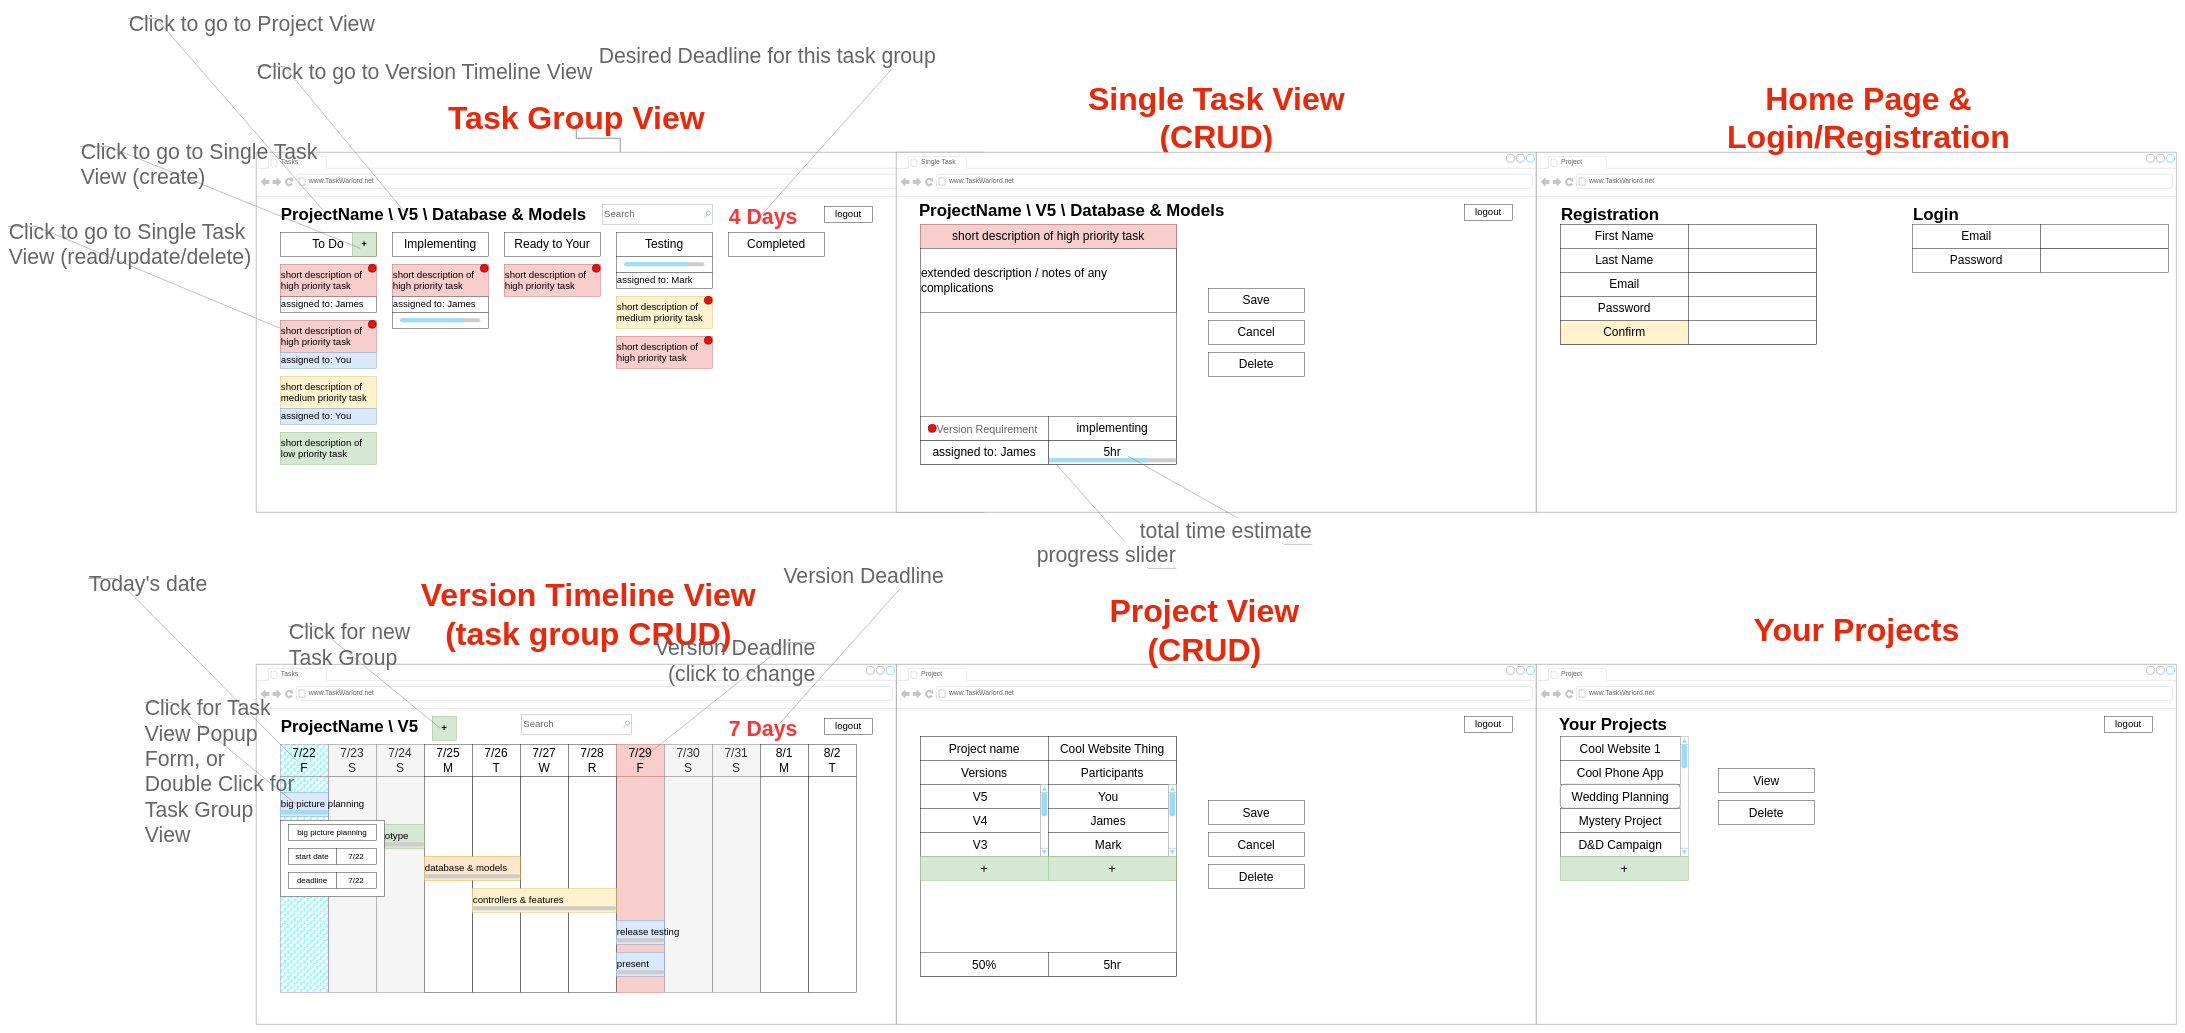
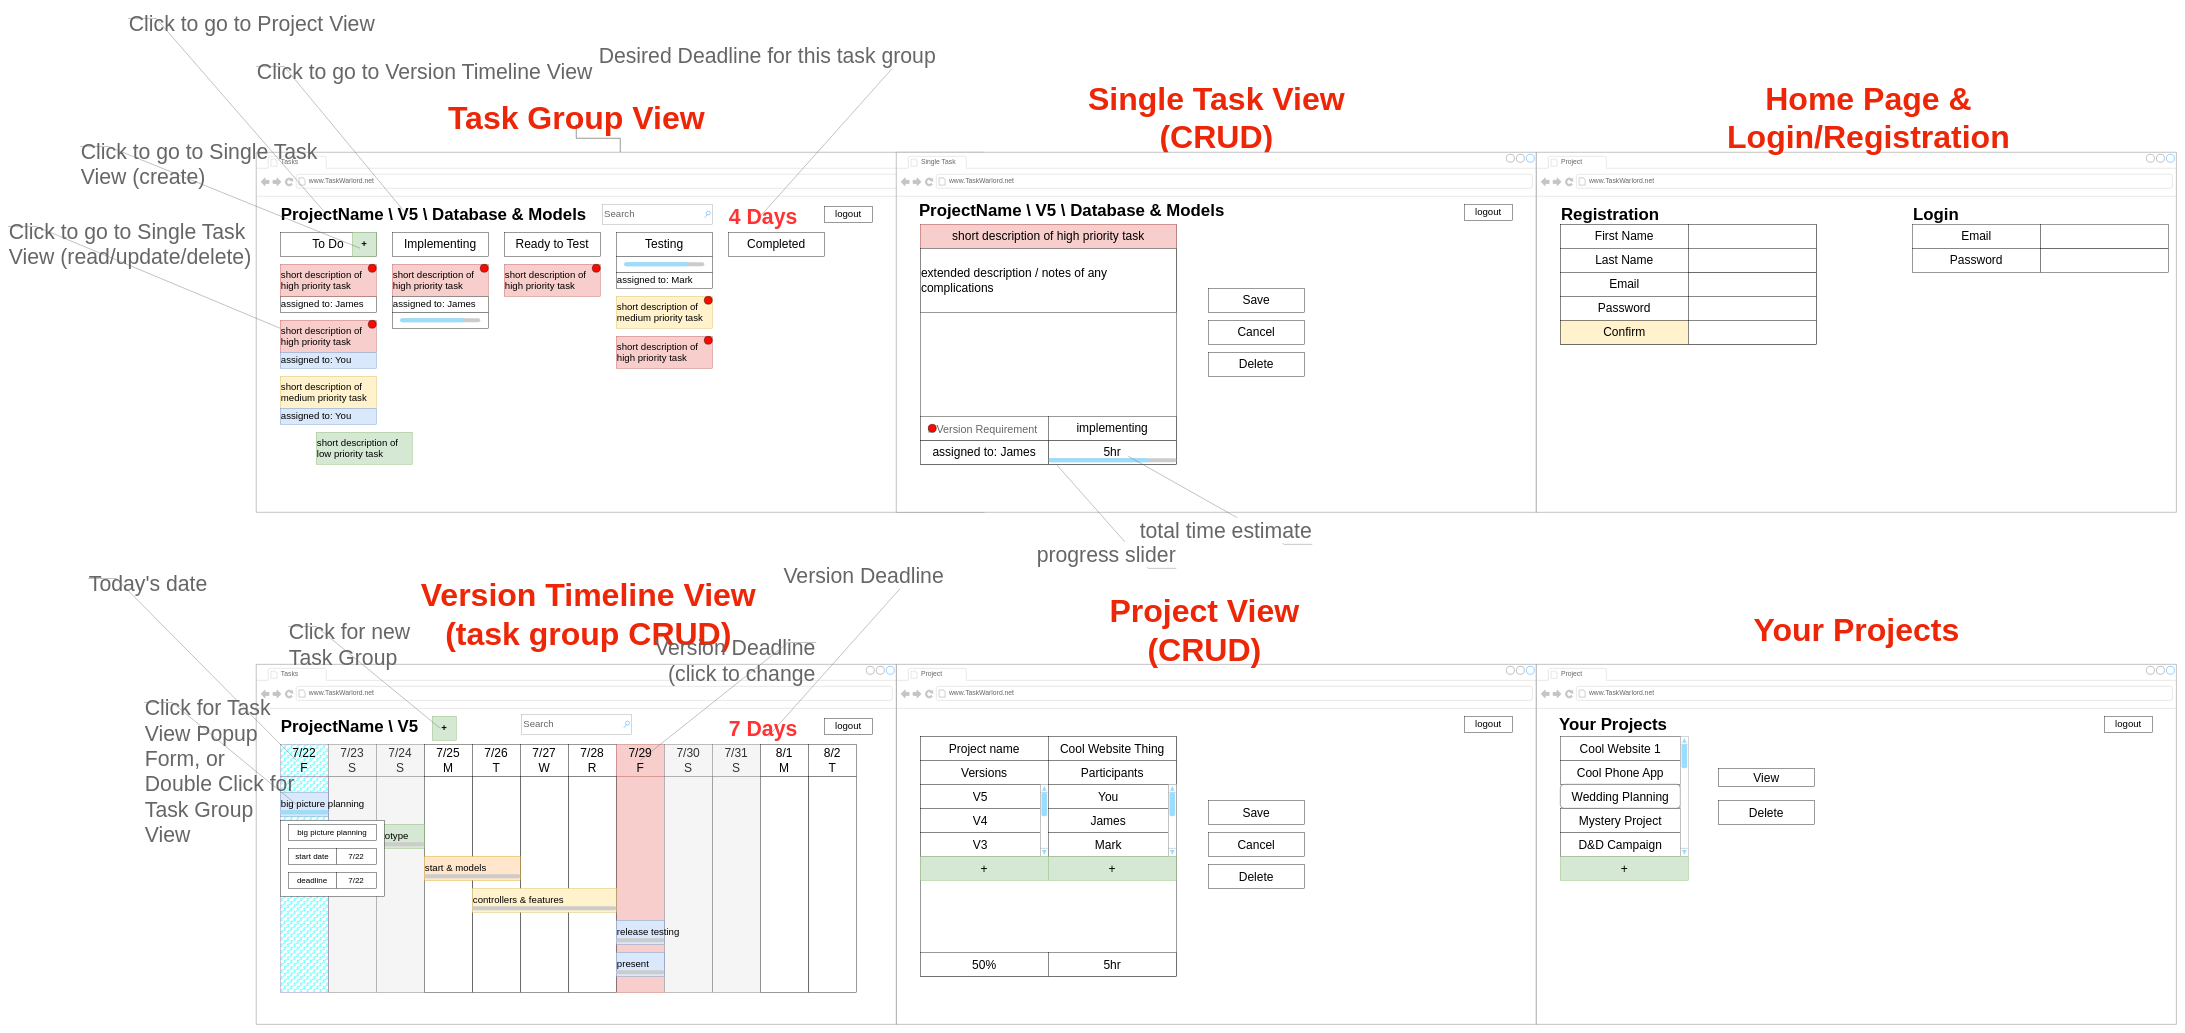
(552, 244) -> (552, 244)
(328, 448) -> (364, 448)
(1766, 780) -> (1766, 777)
(467, 868) -> (459, 868)
